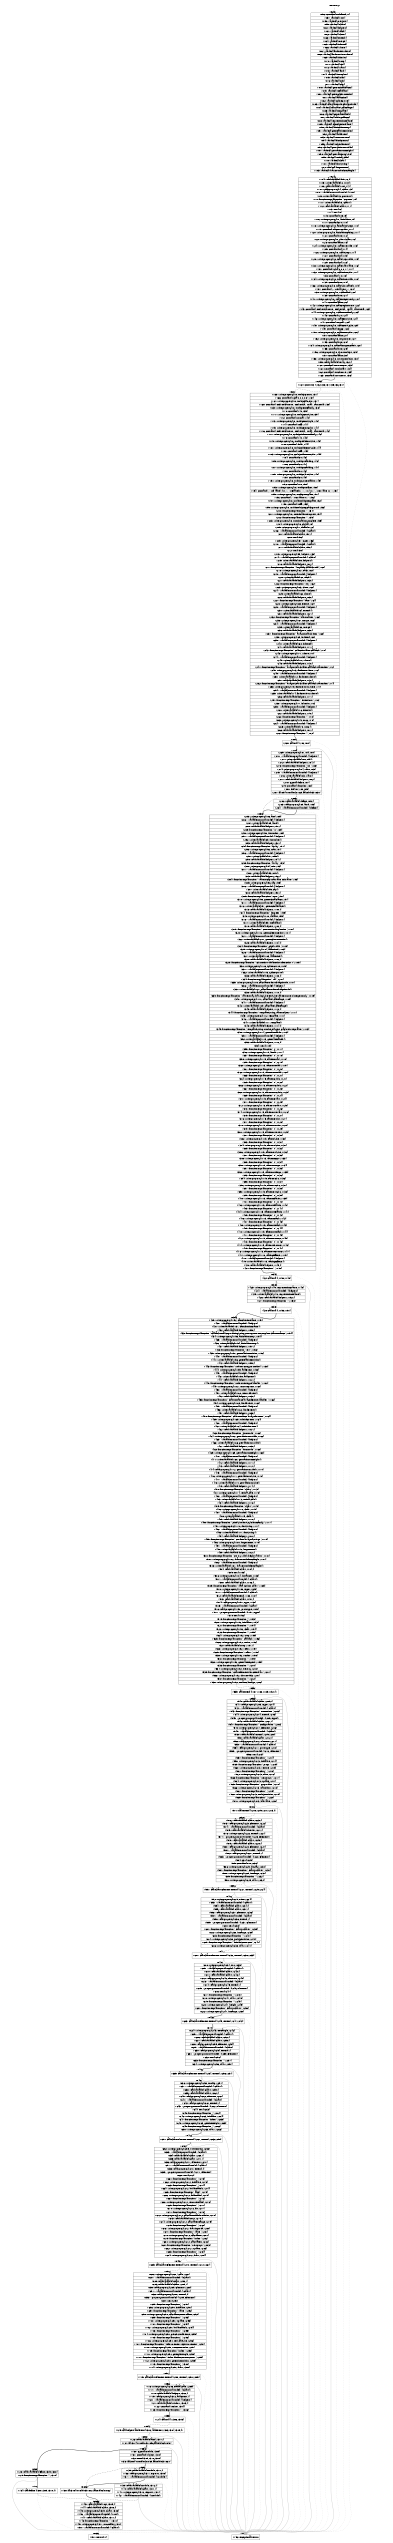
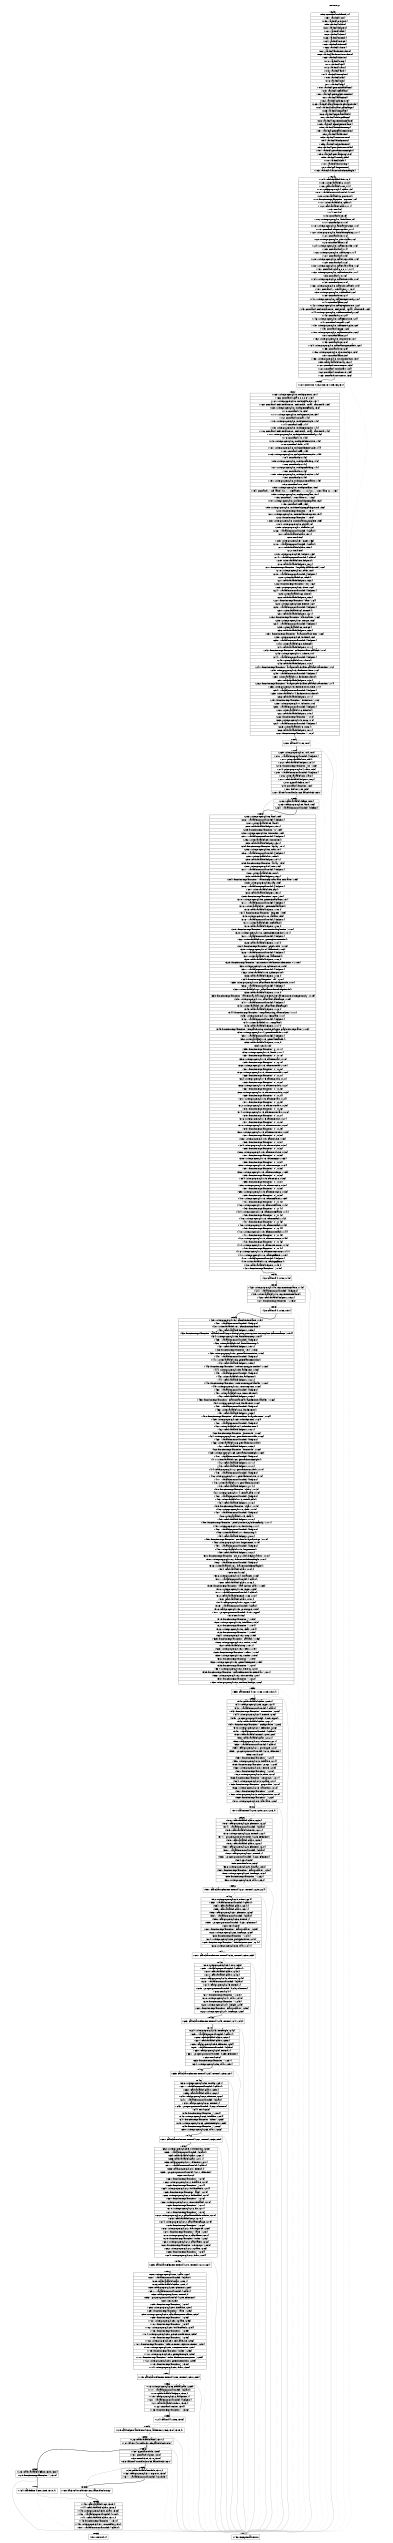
(139, 2491) -> none
